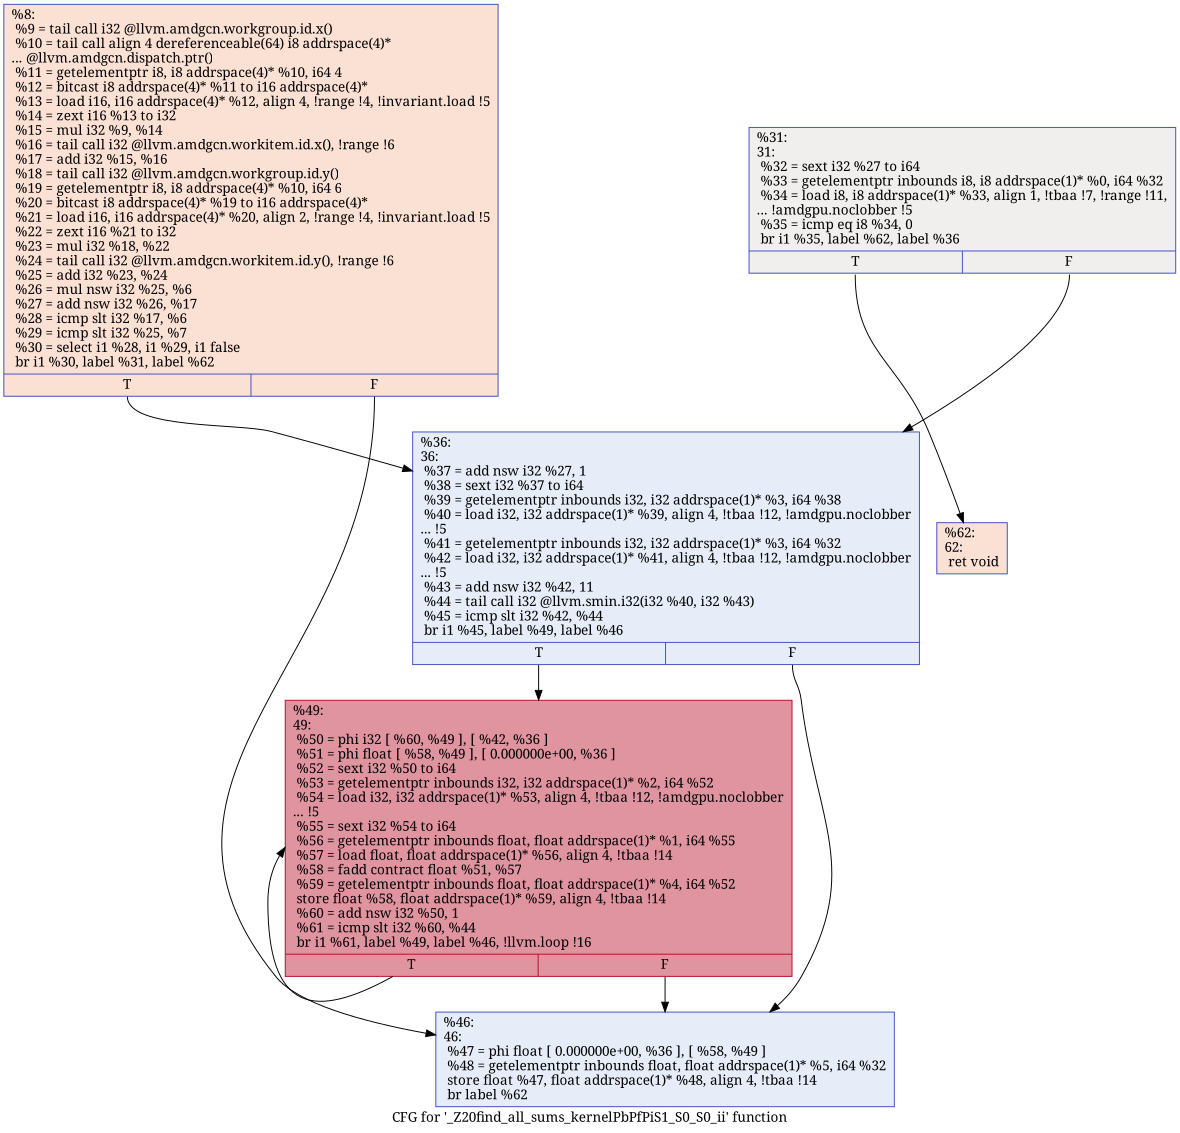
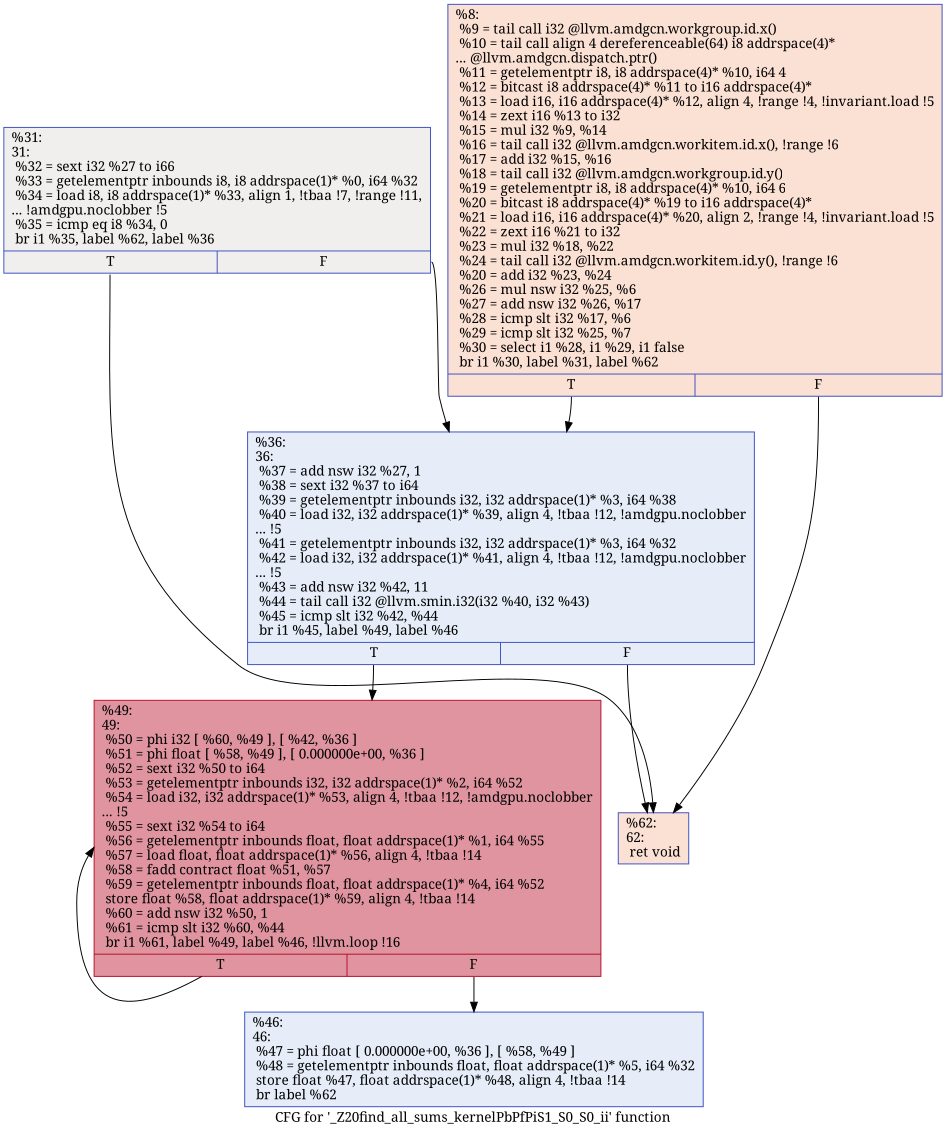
(838, 167) -> (93, 167)
(90, 276) -> (534, 276)
(240, 762) -> (784, 612)
(829, 841) -> (635, 748)
